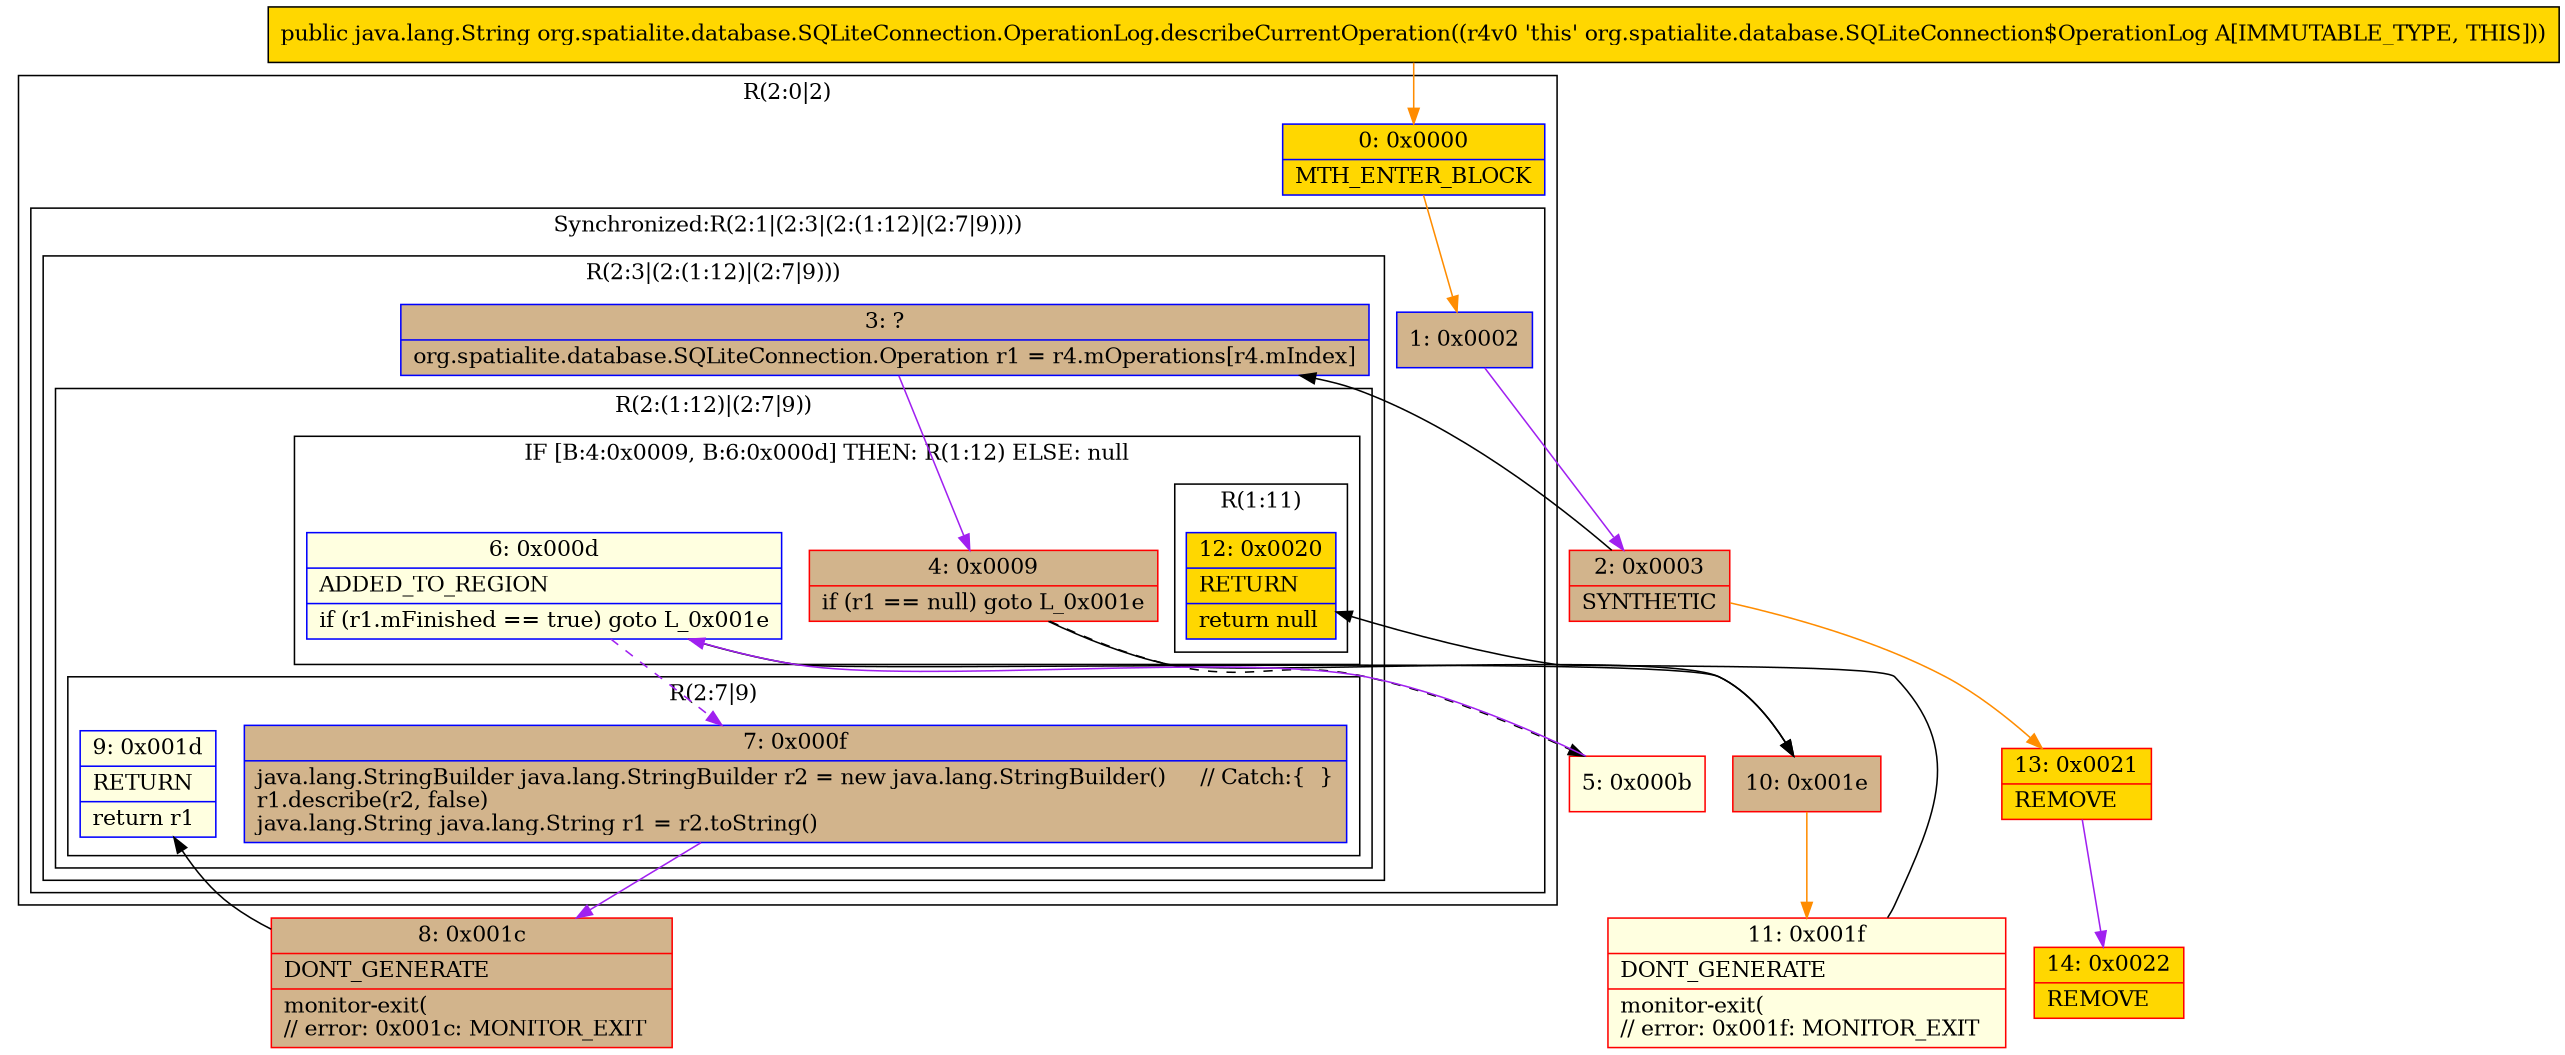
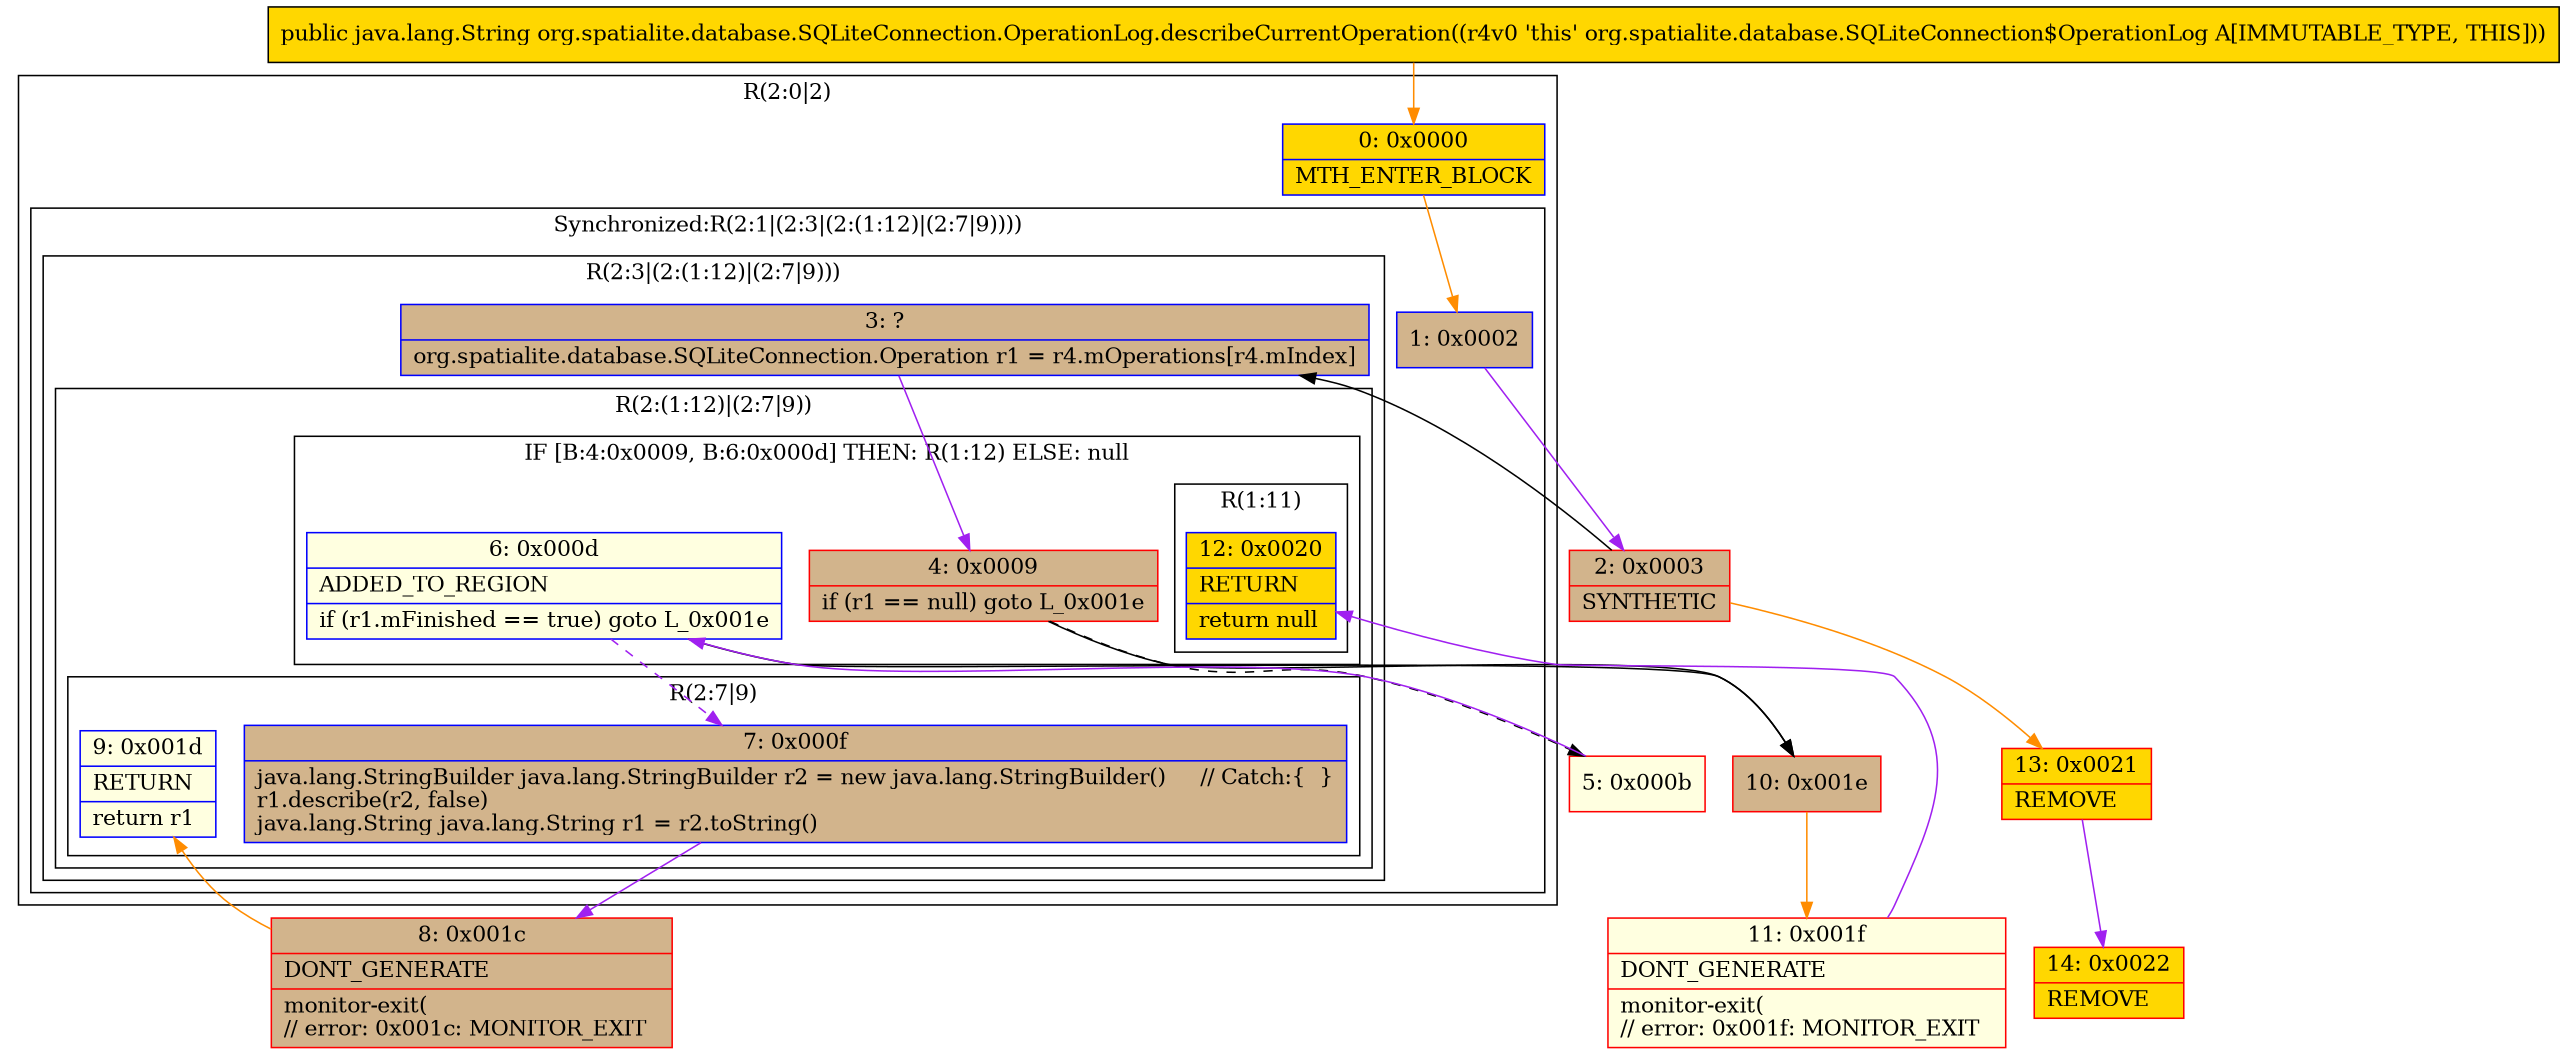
(1752, 667) -> (1752, 667)
(245, 914) -> (245, 914)
